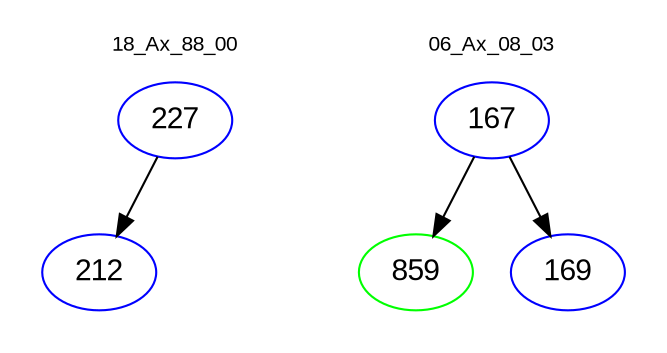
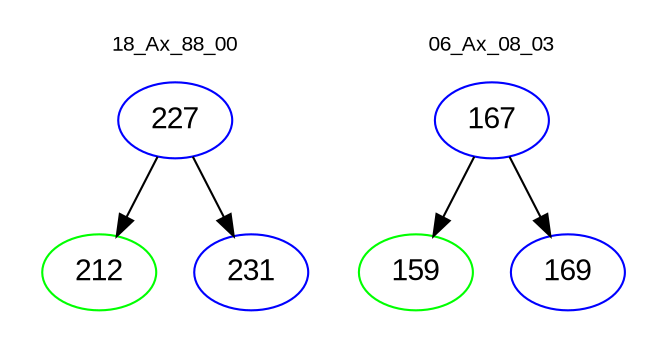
(99, 272) -> (99, 272)
none -> (251, 272)
(416, 272) -> (416, 272)
